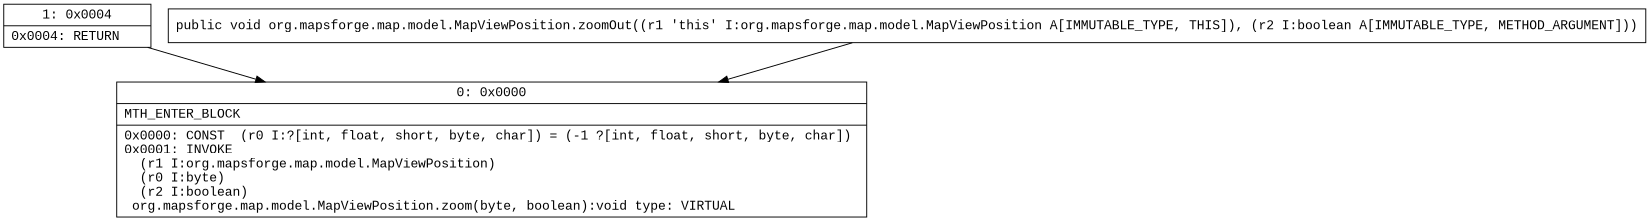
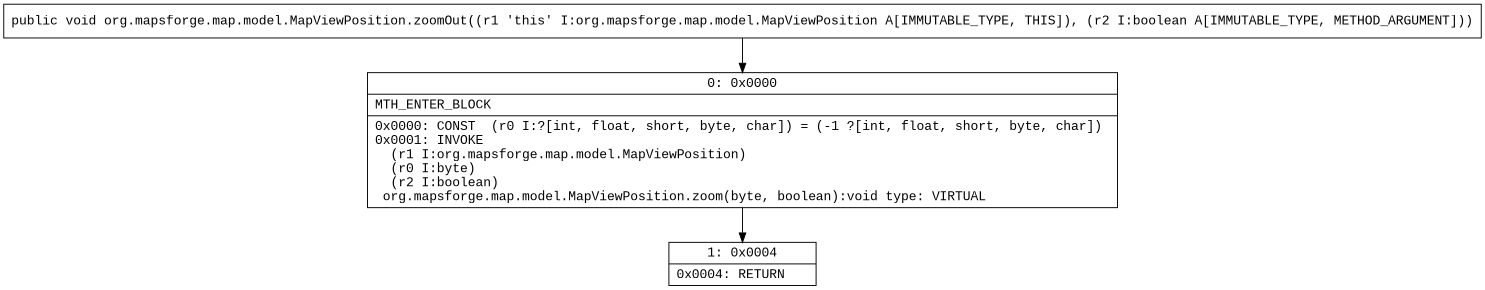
(202, 63) -> (742, 220)
